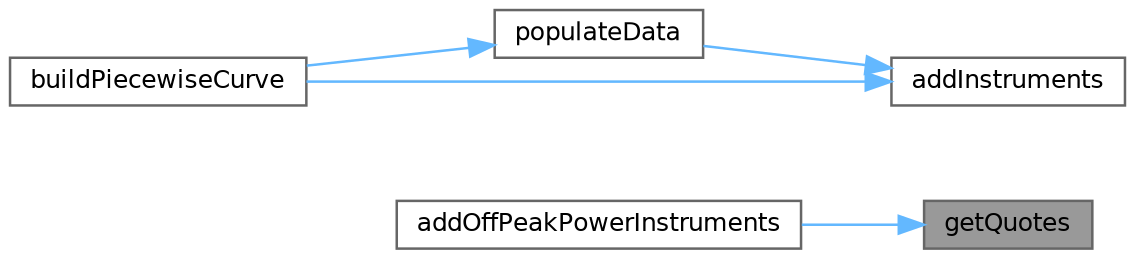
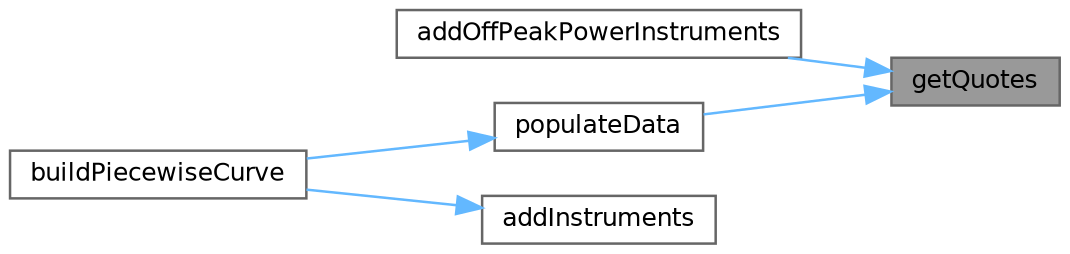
(784, 55) -> (785, 105)
